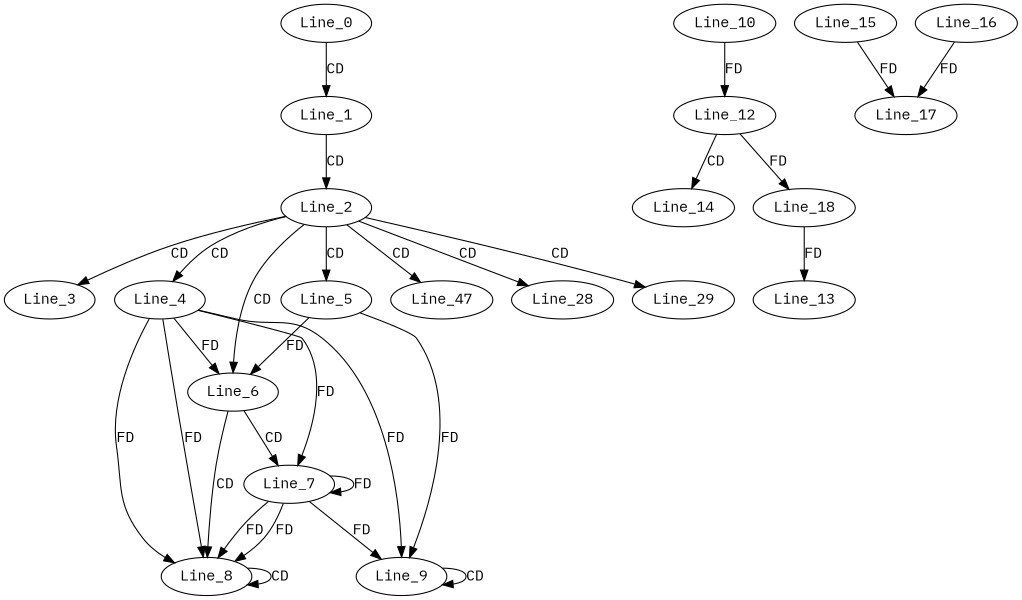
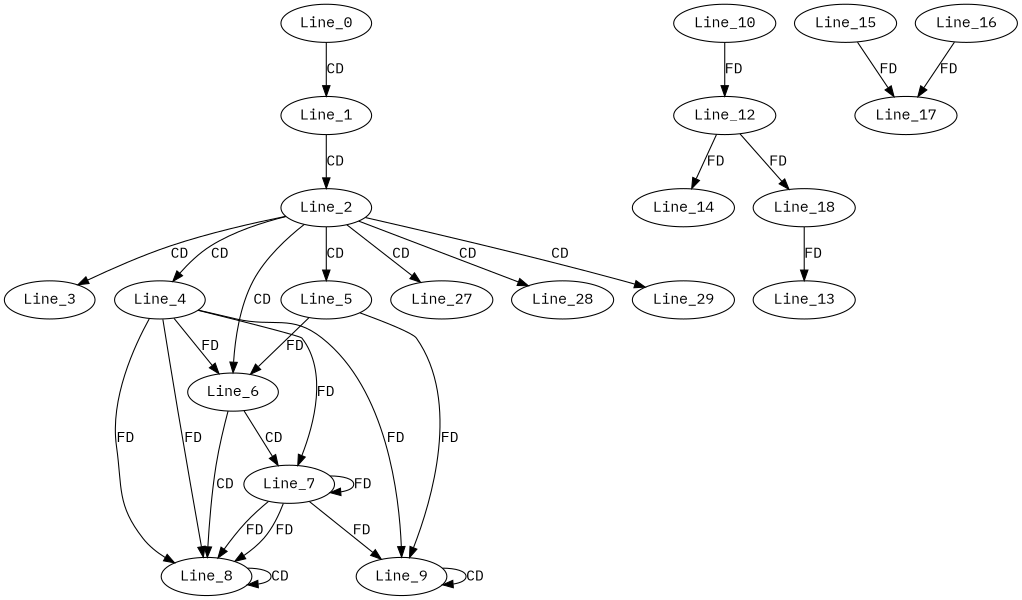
(716, 162) -> (716, 162)
(442, 300) -> (442, 300)
